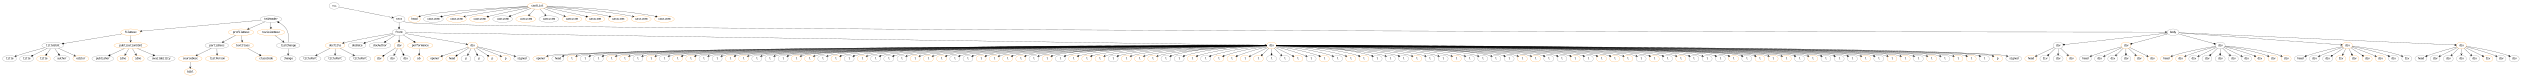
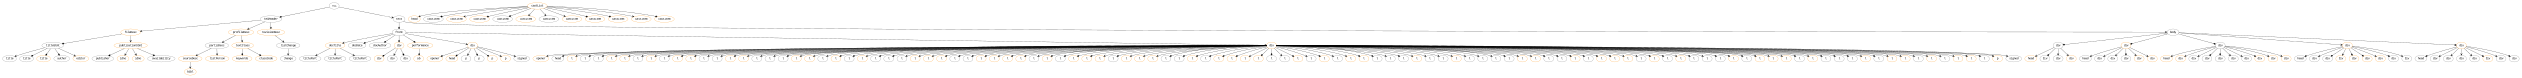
(287, 31) -> (306, 12)
none -> (242, 59)
